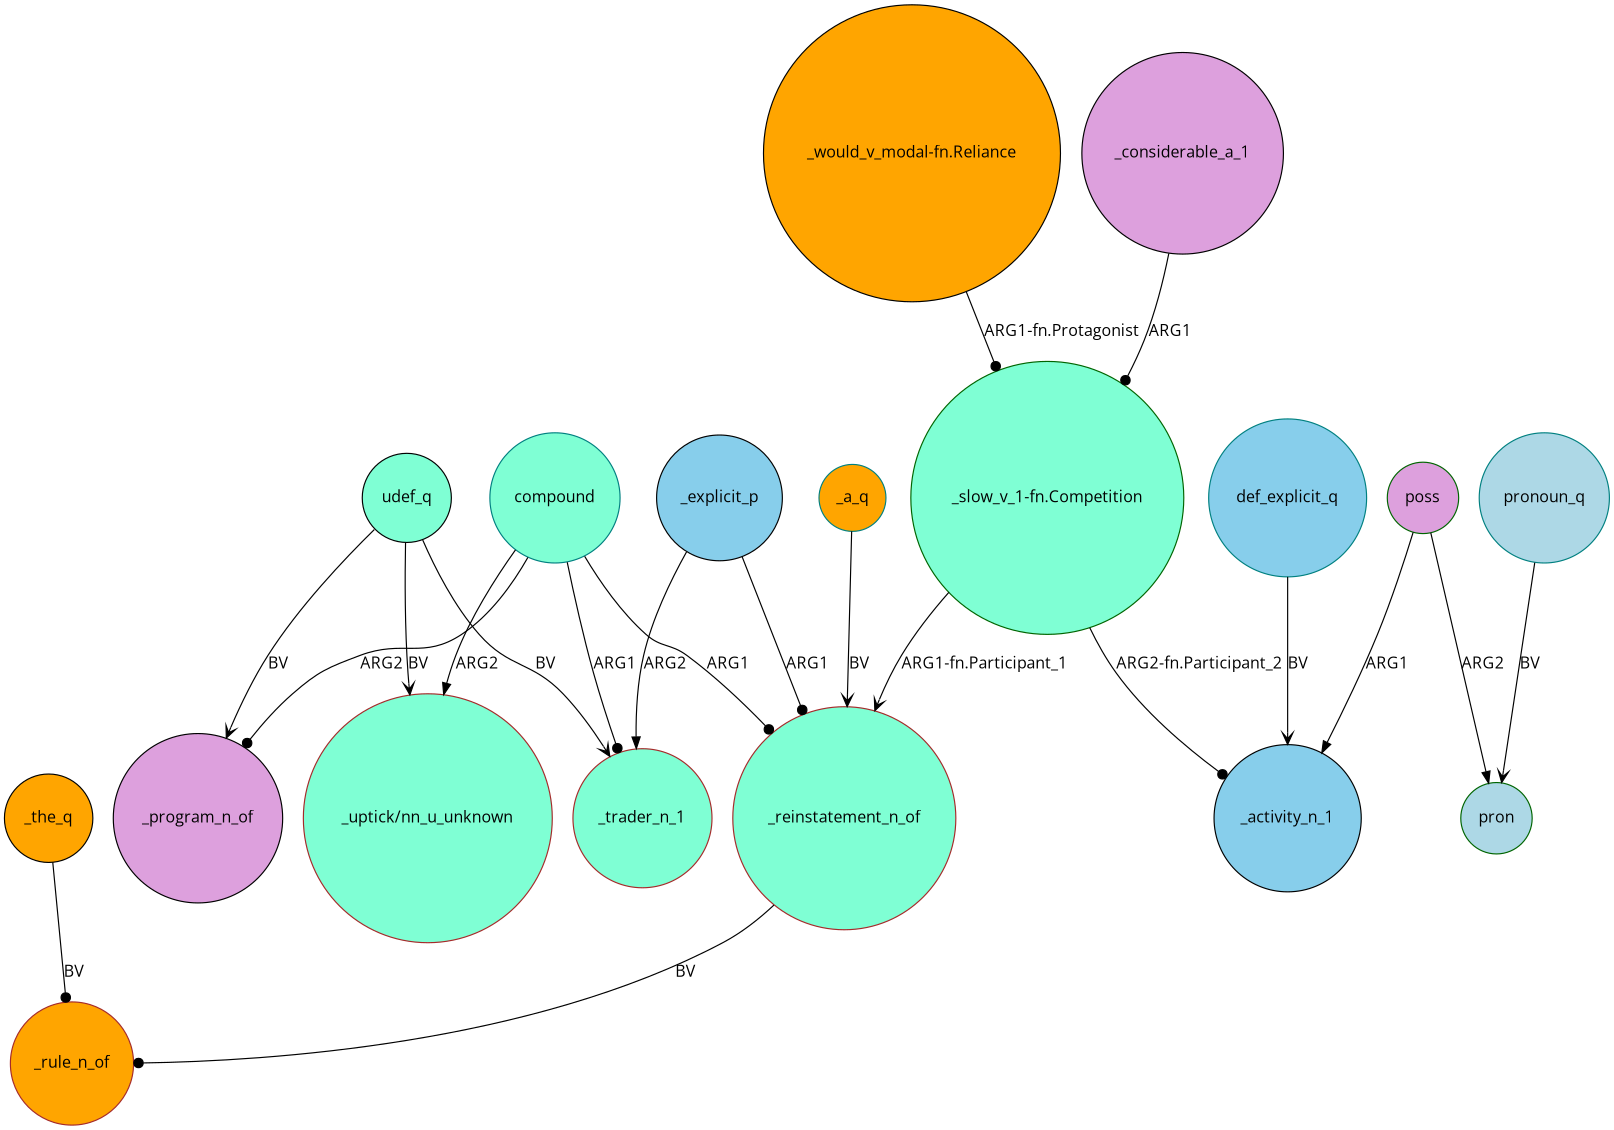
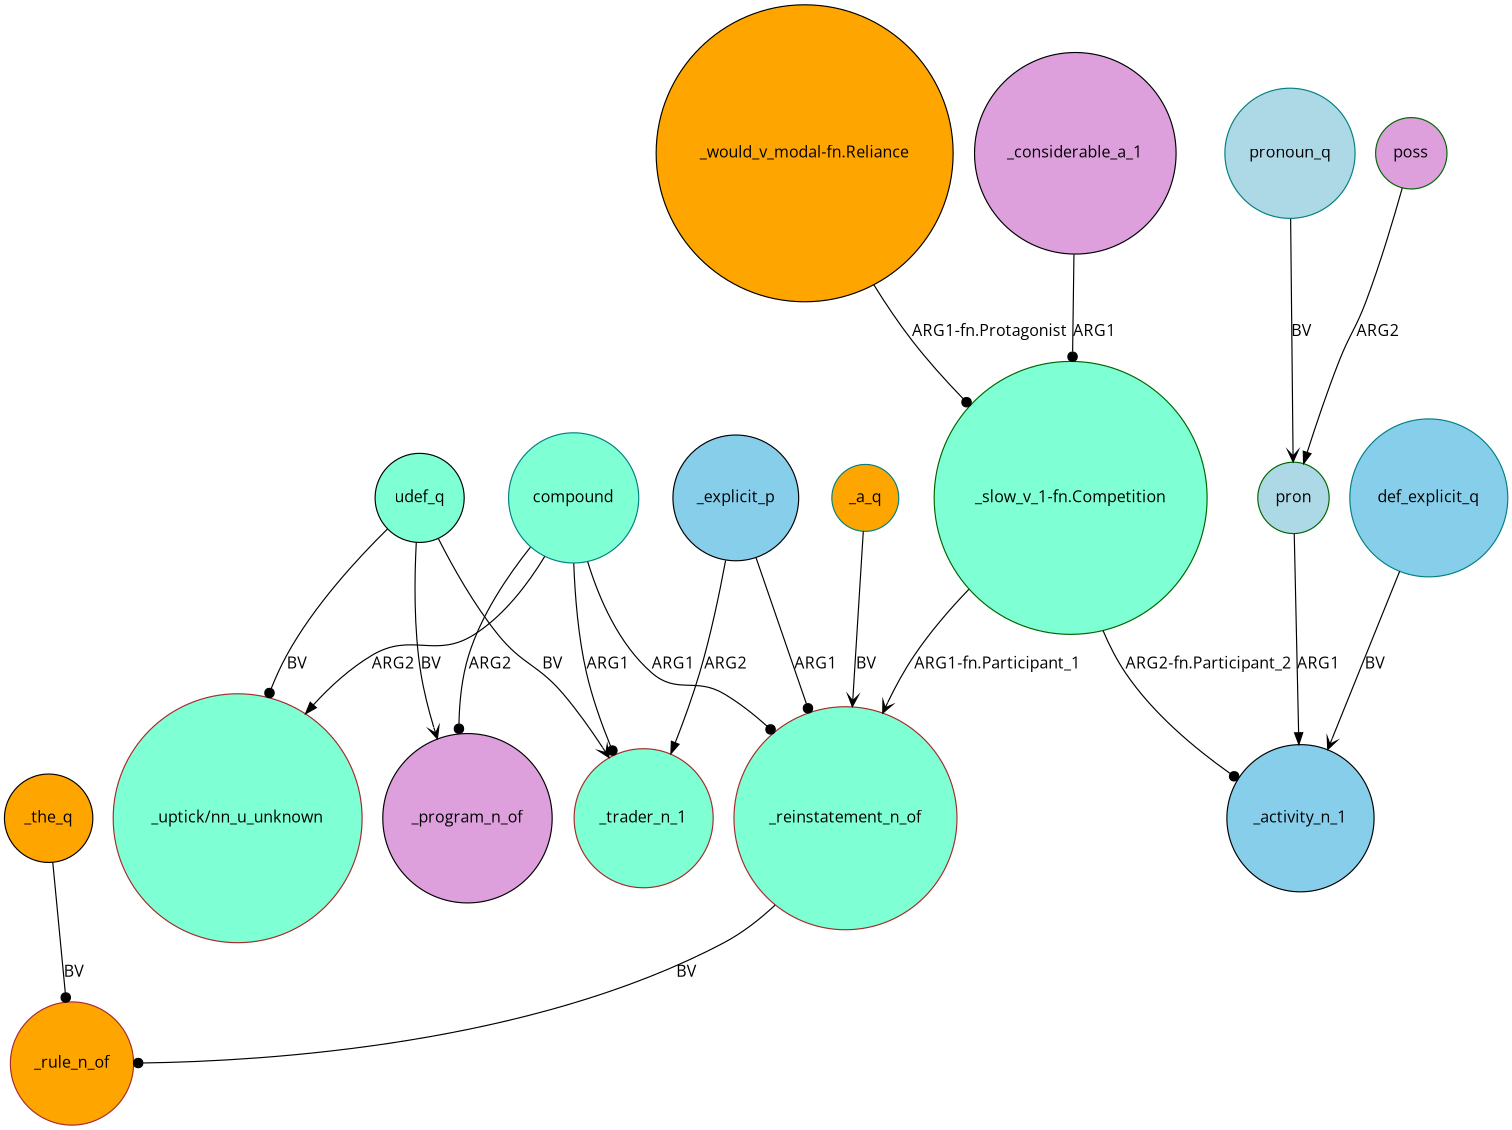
(405, 613) -> (321, 603)
(1375, 639) -> (1296, 633)
